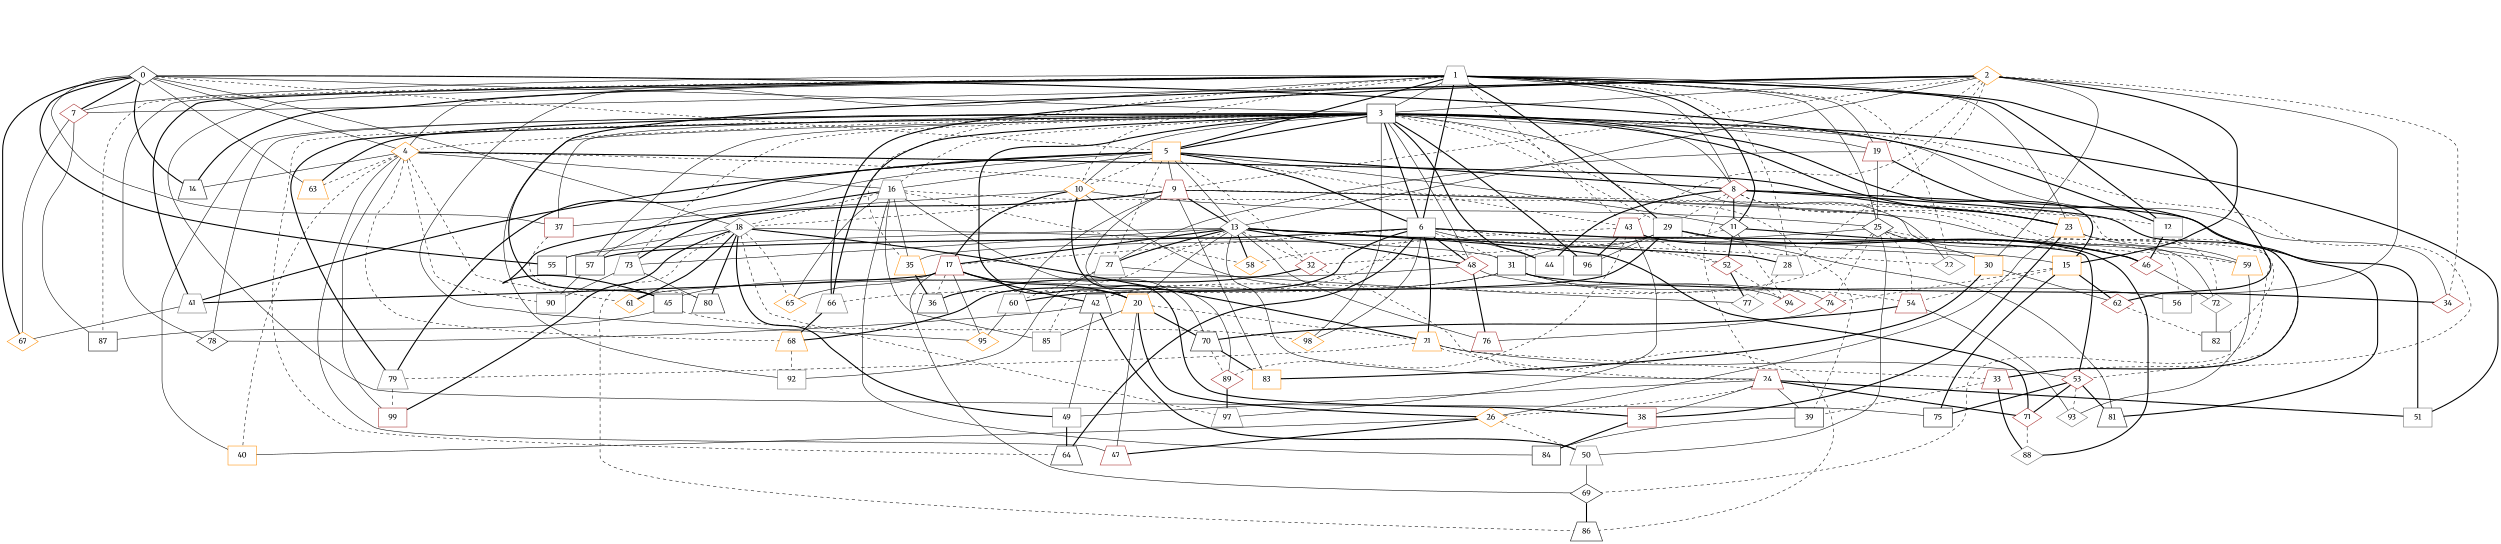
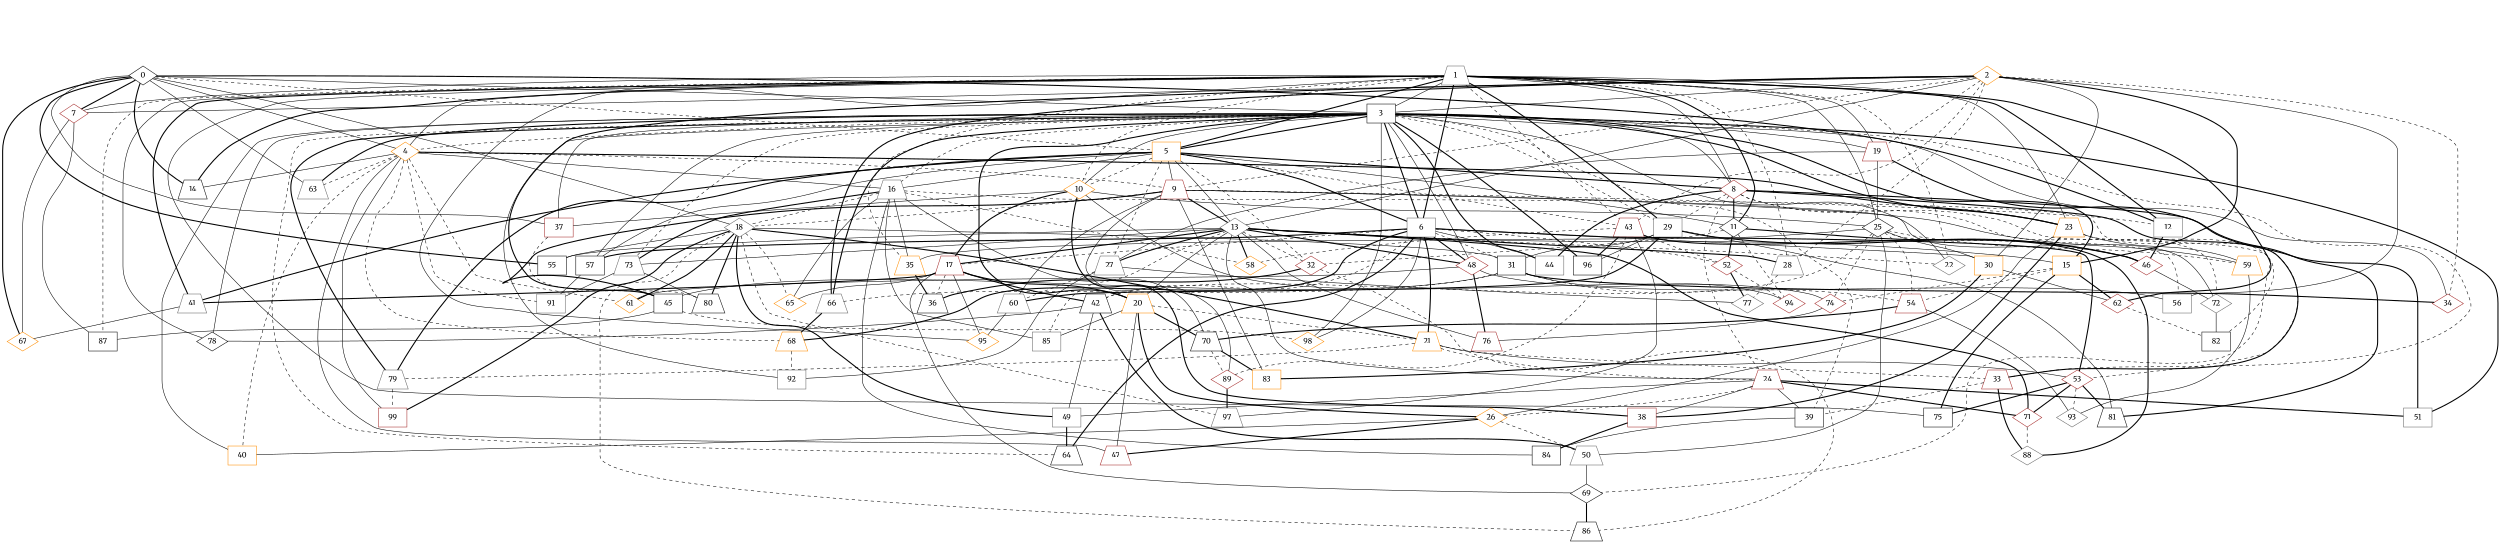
(313, 190) -> (313, 190)
(551, 304) -> (551, 304)
